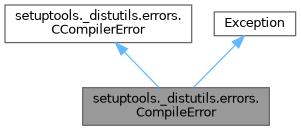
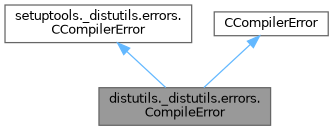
(255, 24) -> (271, 24)
(176, 106) -> (185, 106)
